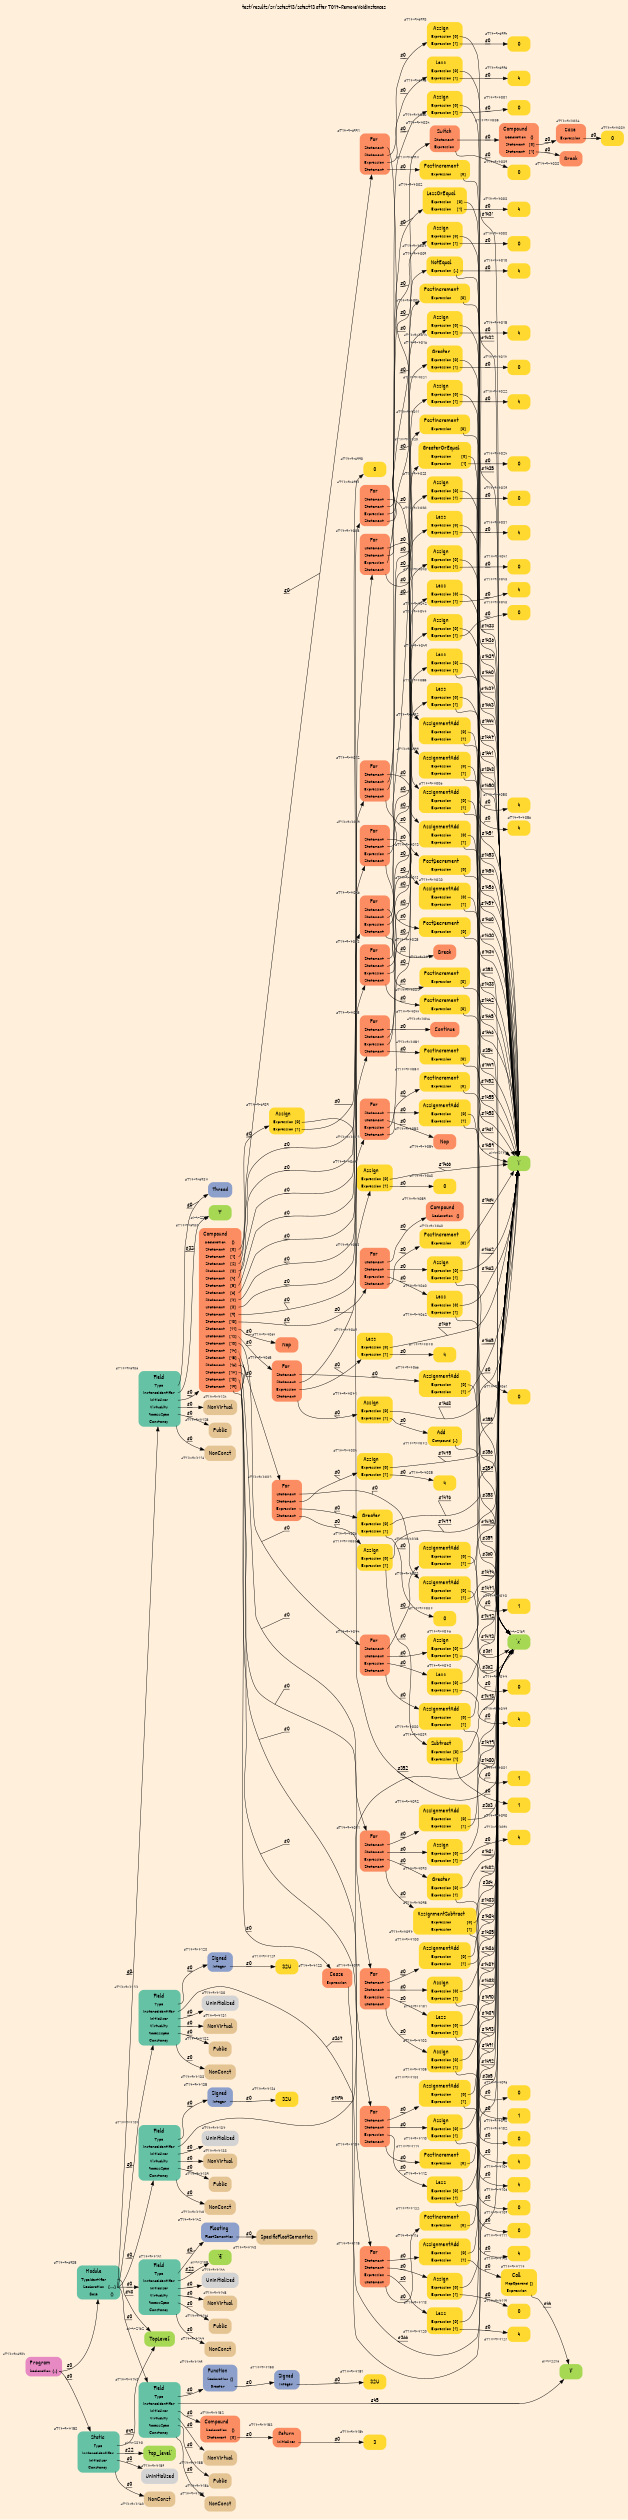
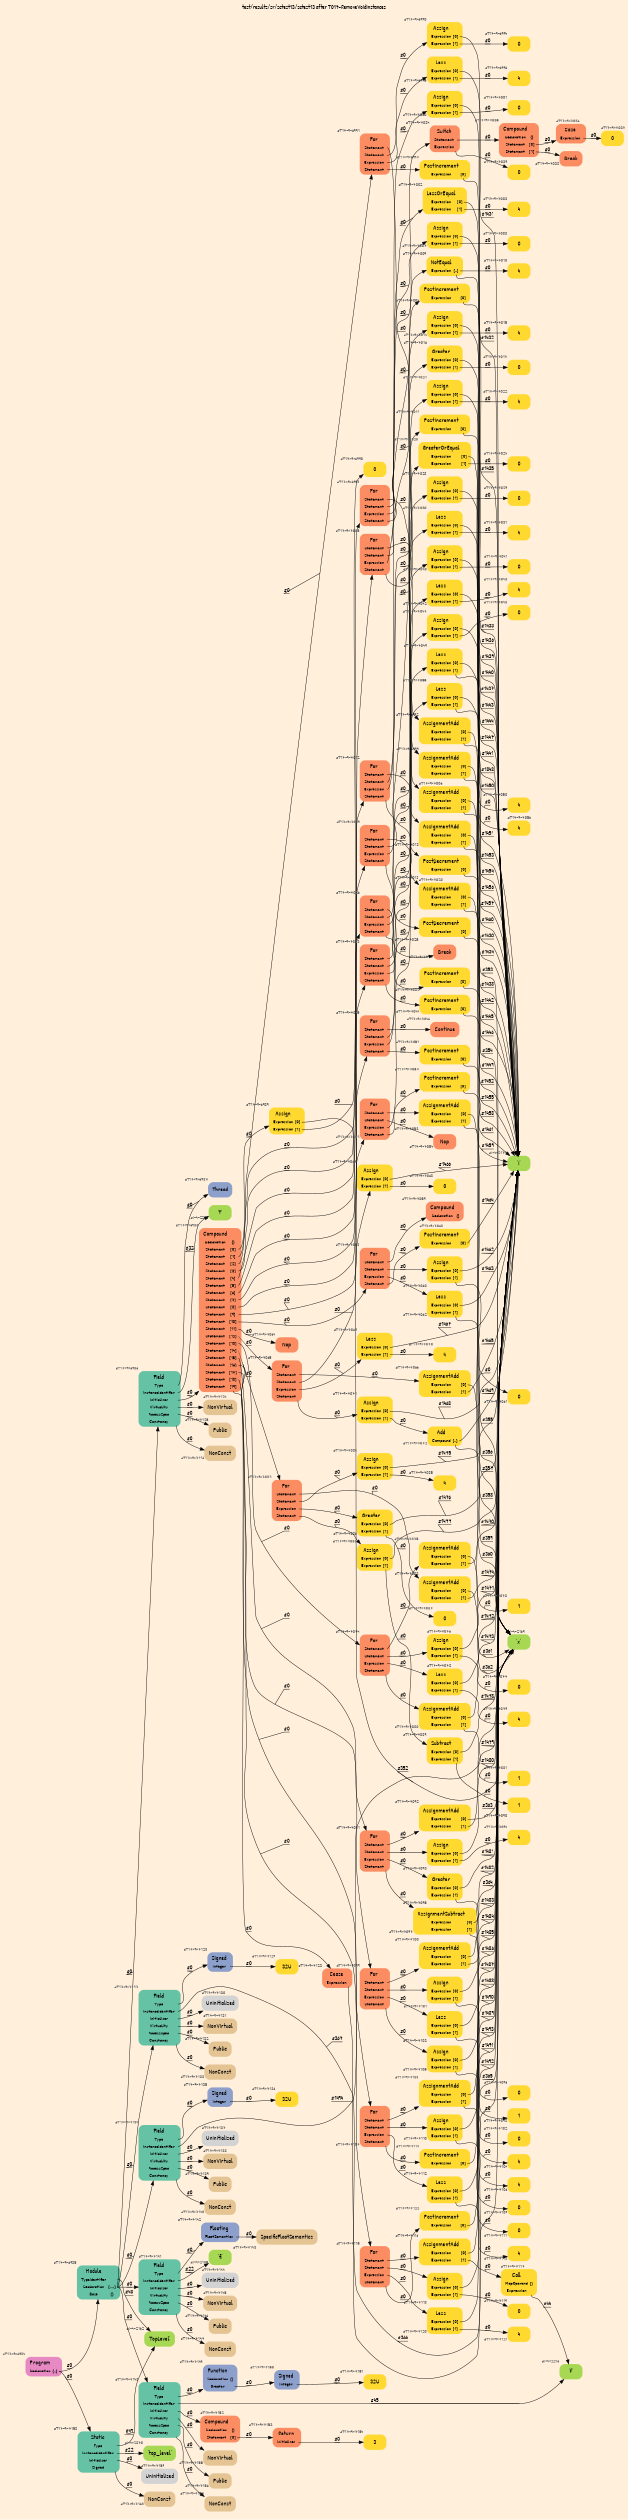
none -> (508, 1315)
(98, 2467) -> (98, 2467)
